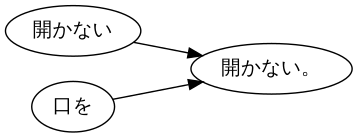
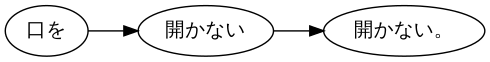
(151, 92) -> (106, 31)
